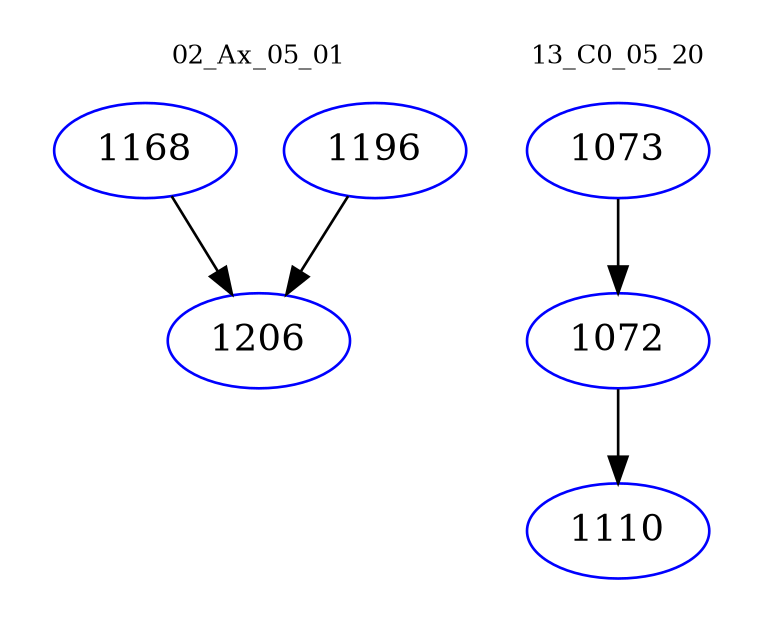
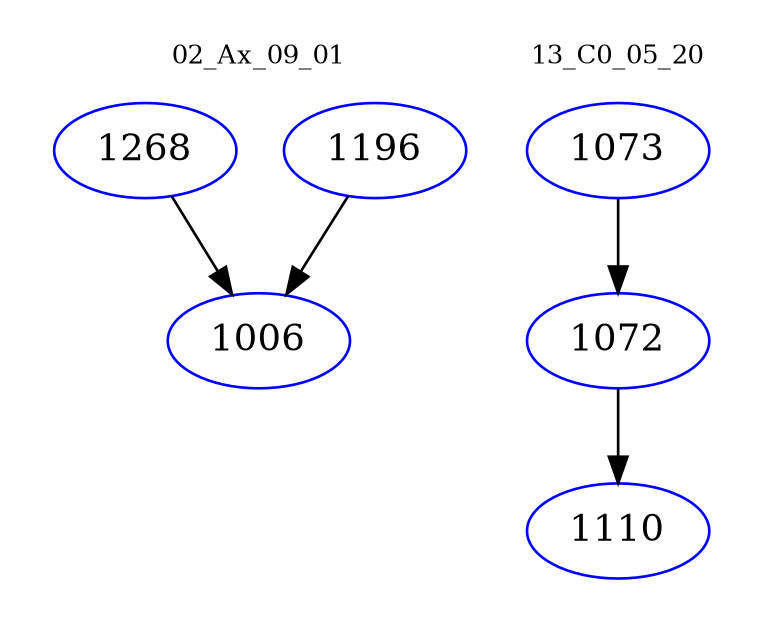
(259, 57) -> (259, 57)
(145, 151) -> (145, 151)
(259, 341) -> (259, 341)
